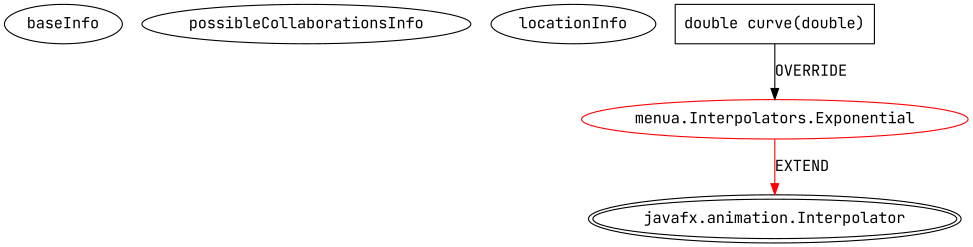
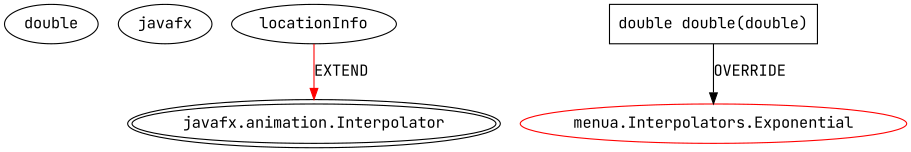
(63, 24) -> (51, 24)
(306, 24) -> (165, 24)
(775, 24) -> (713, 24)
(775, 161) -> (314, 66)
